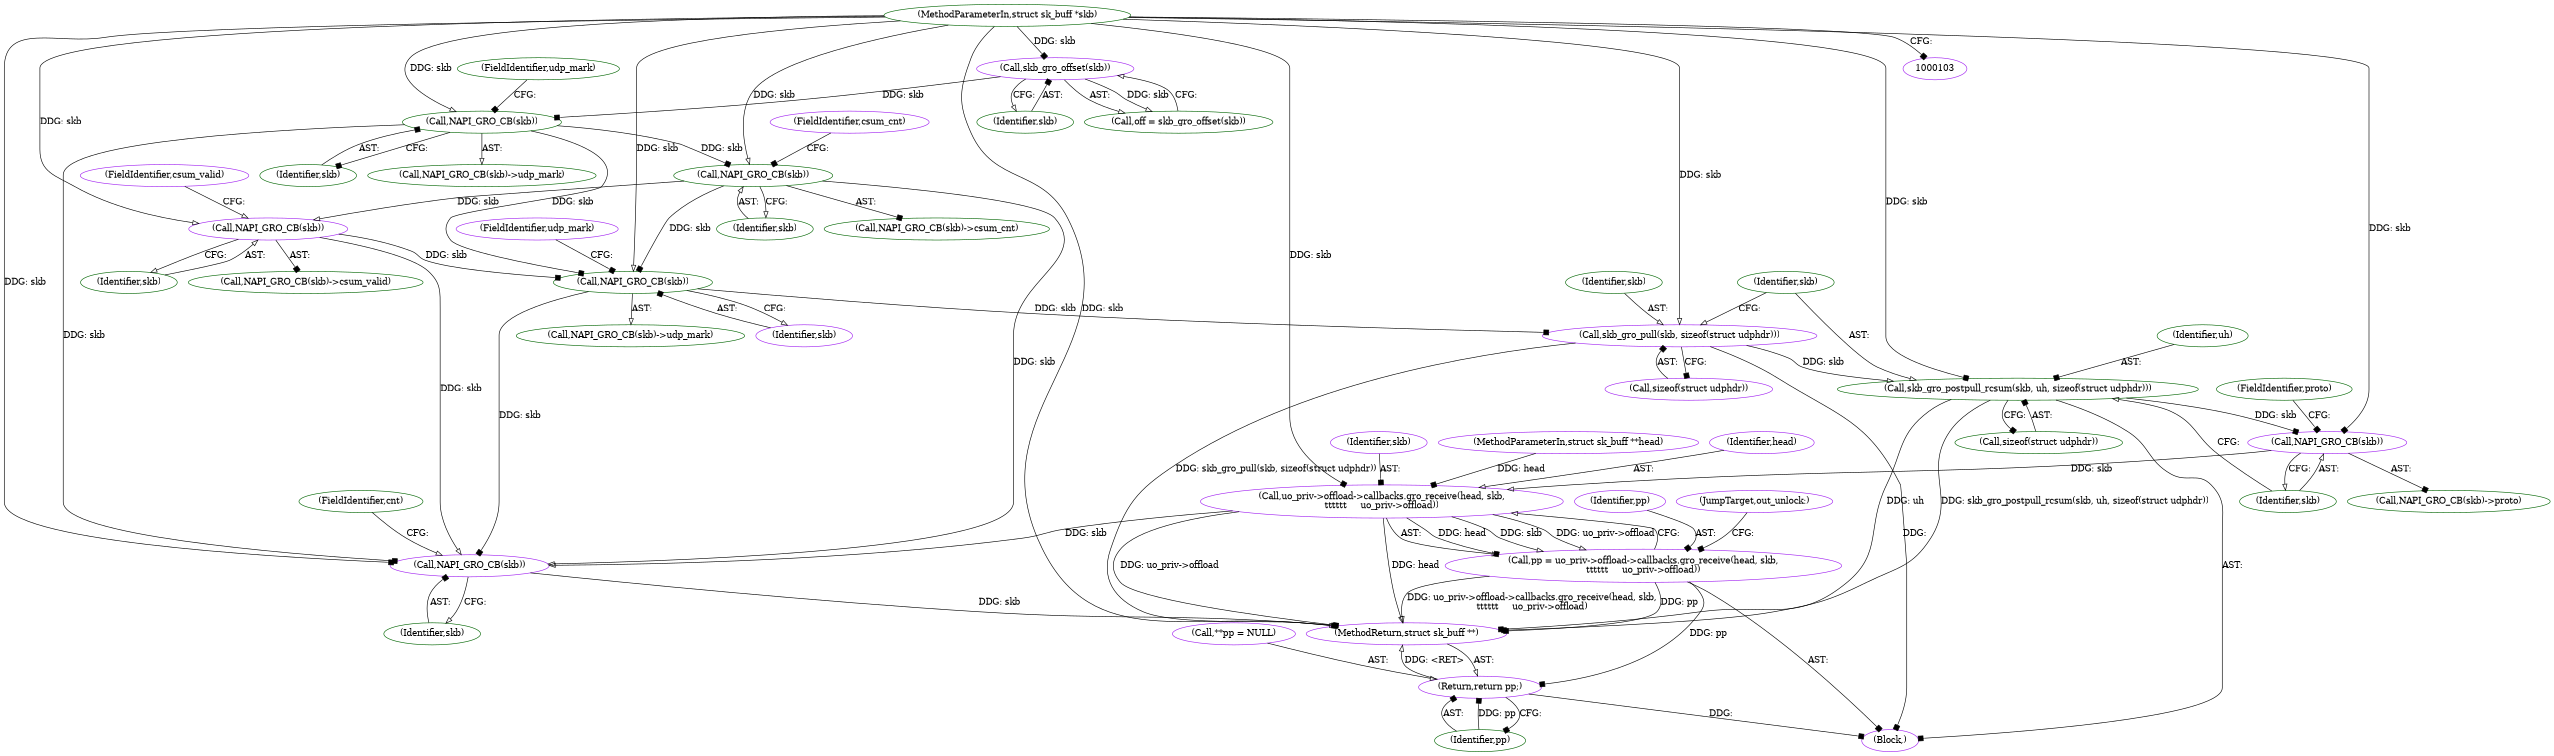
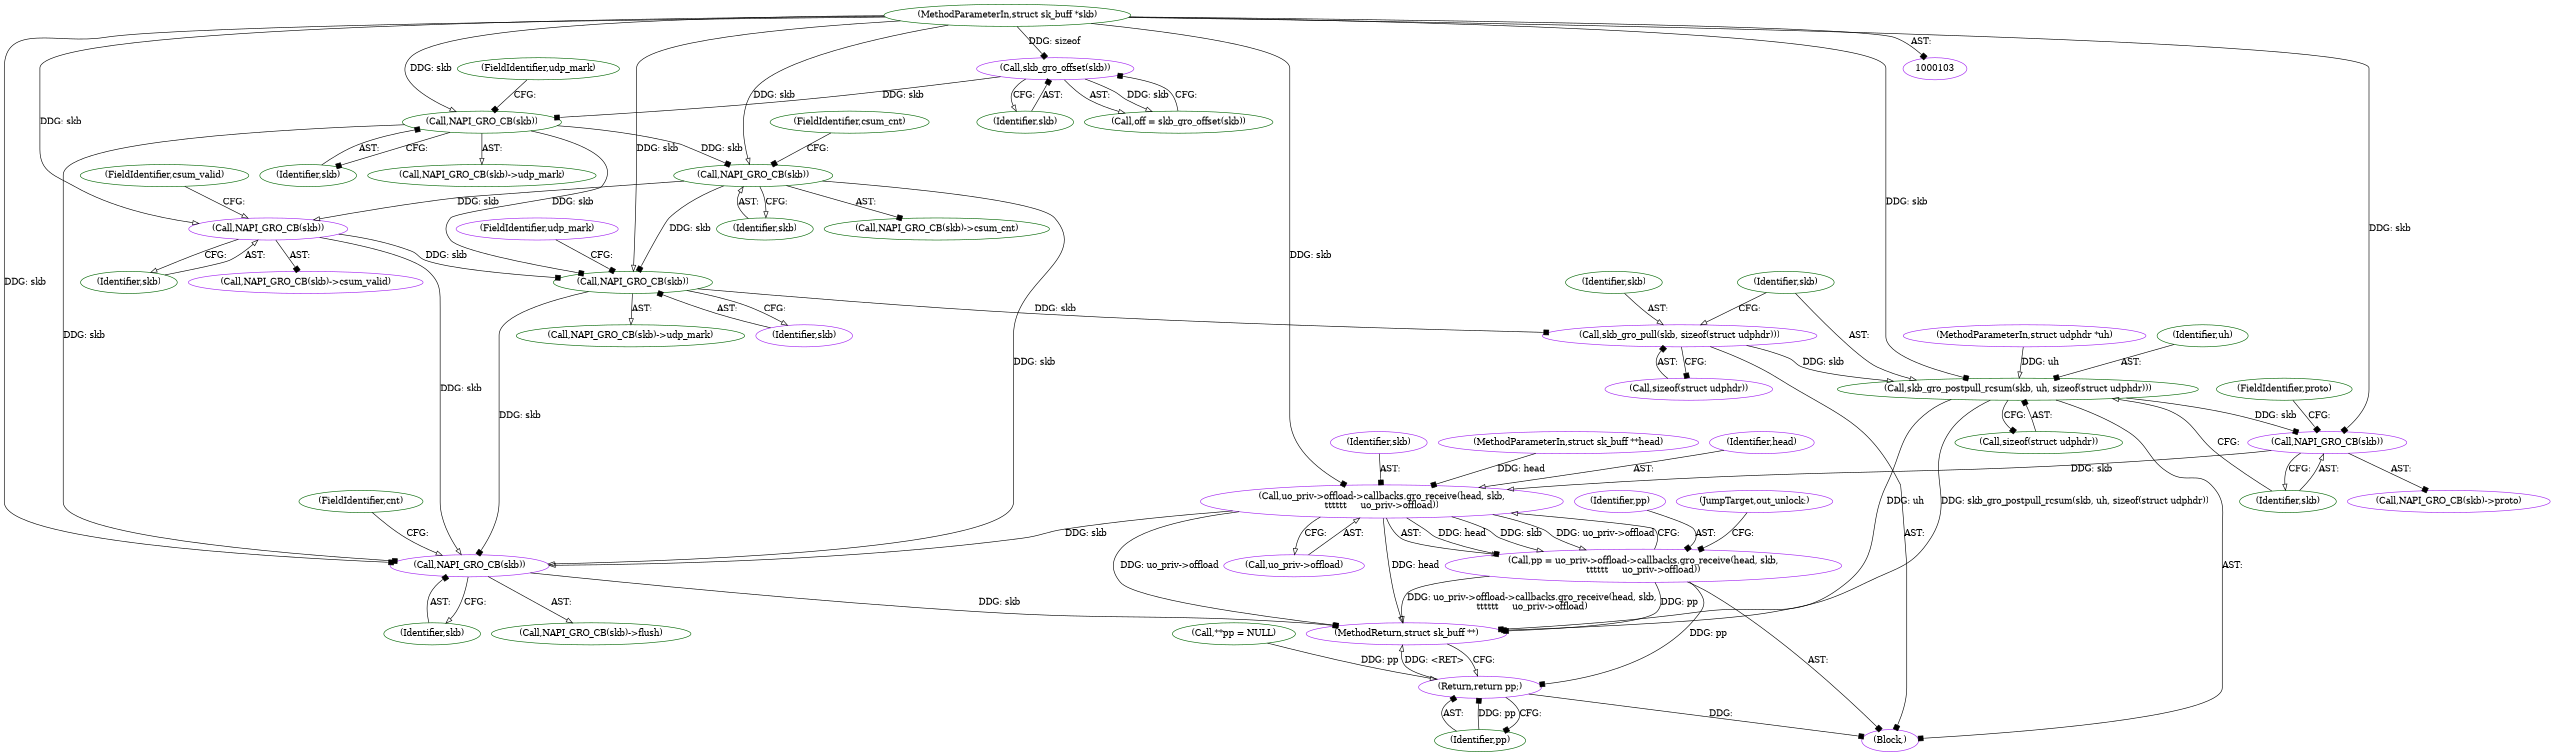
(1528, 40) -> none
(1055, 42) -> (1055, 42)
(1923, 42) -> (1923, 42)
(1158, 85) -> (1158, 85)
(850, 122) -> (850, 122)
(165, 176) -> (165, 176)
(306, 282) -> (306, 282)
none -> (2025, 336)
(1039, 414) -> none
(1195, 453) -> none
(2449, 501) -> (2449, 501)
(1916, 534) -> (1916, 534)
none -> (1294, 566)
none -> (591, 634)
(1234, 634) -> (1234, 634)
(1380, 661) -> (1380, 661)
(1485, 661) -> (1485, 661)
